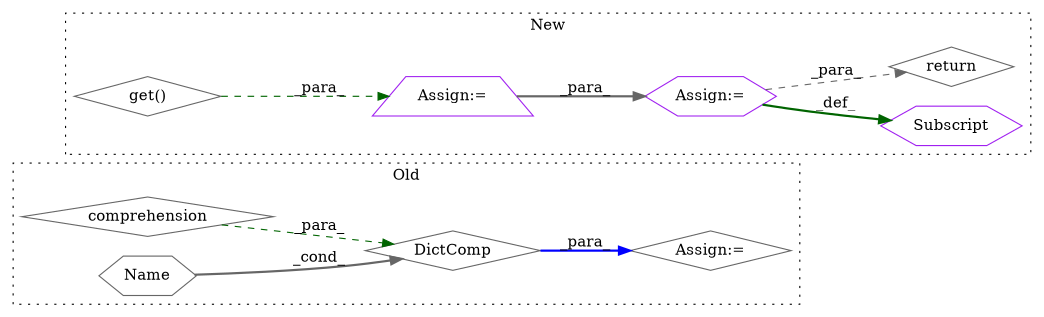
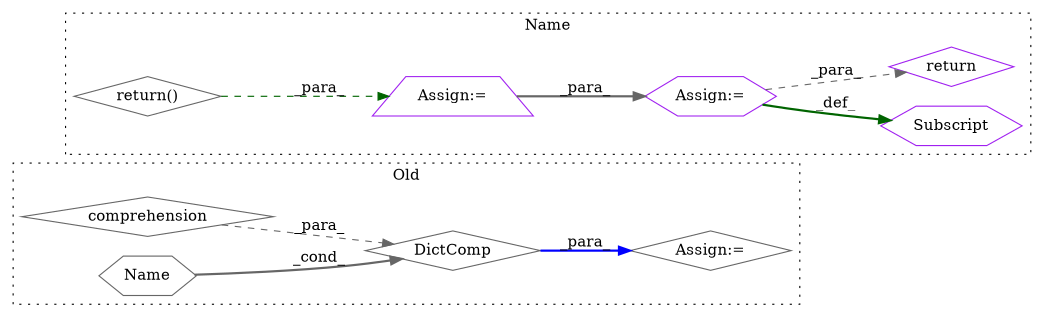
(548, 26) -> (548, 26)
(951, 67) -> (951, 67)
(148, 96) -> (148, 96)
(302, 234) -> (302, 234)
